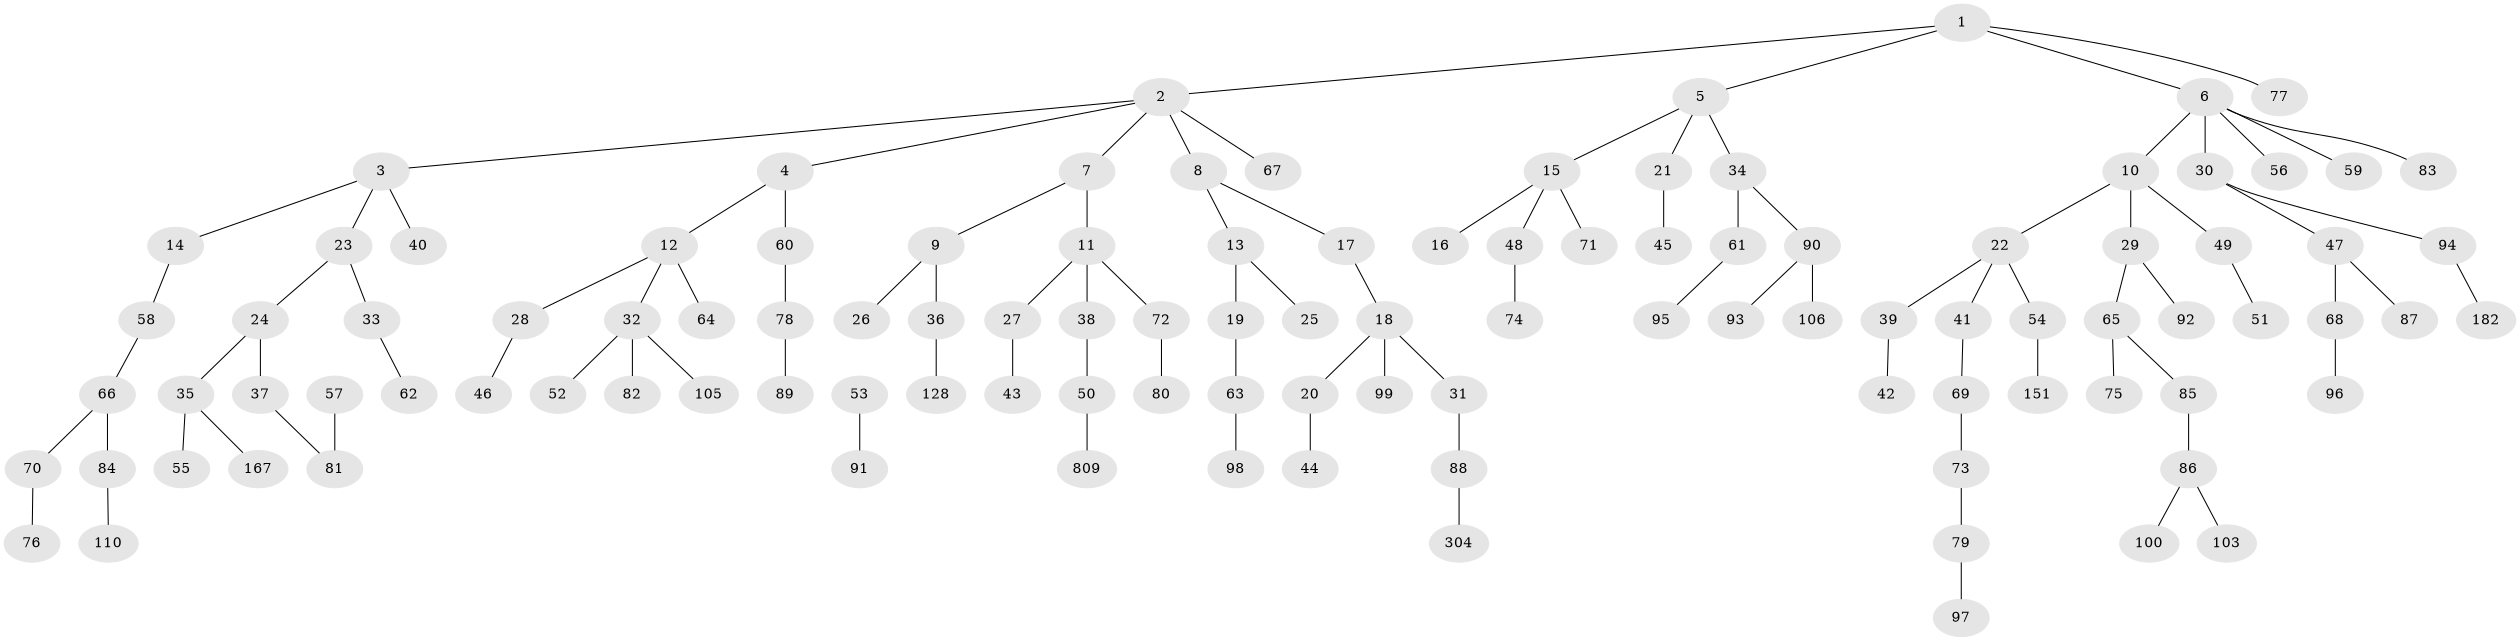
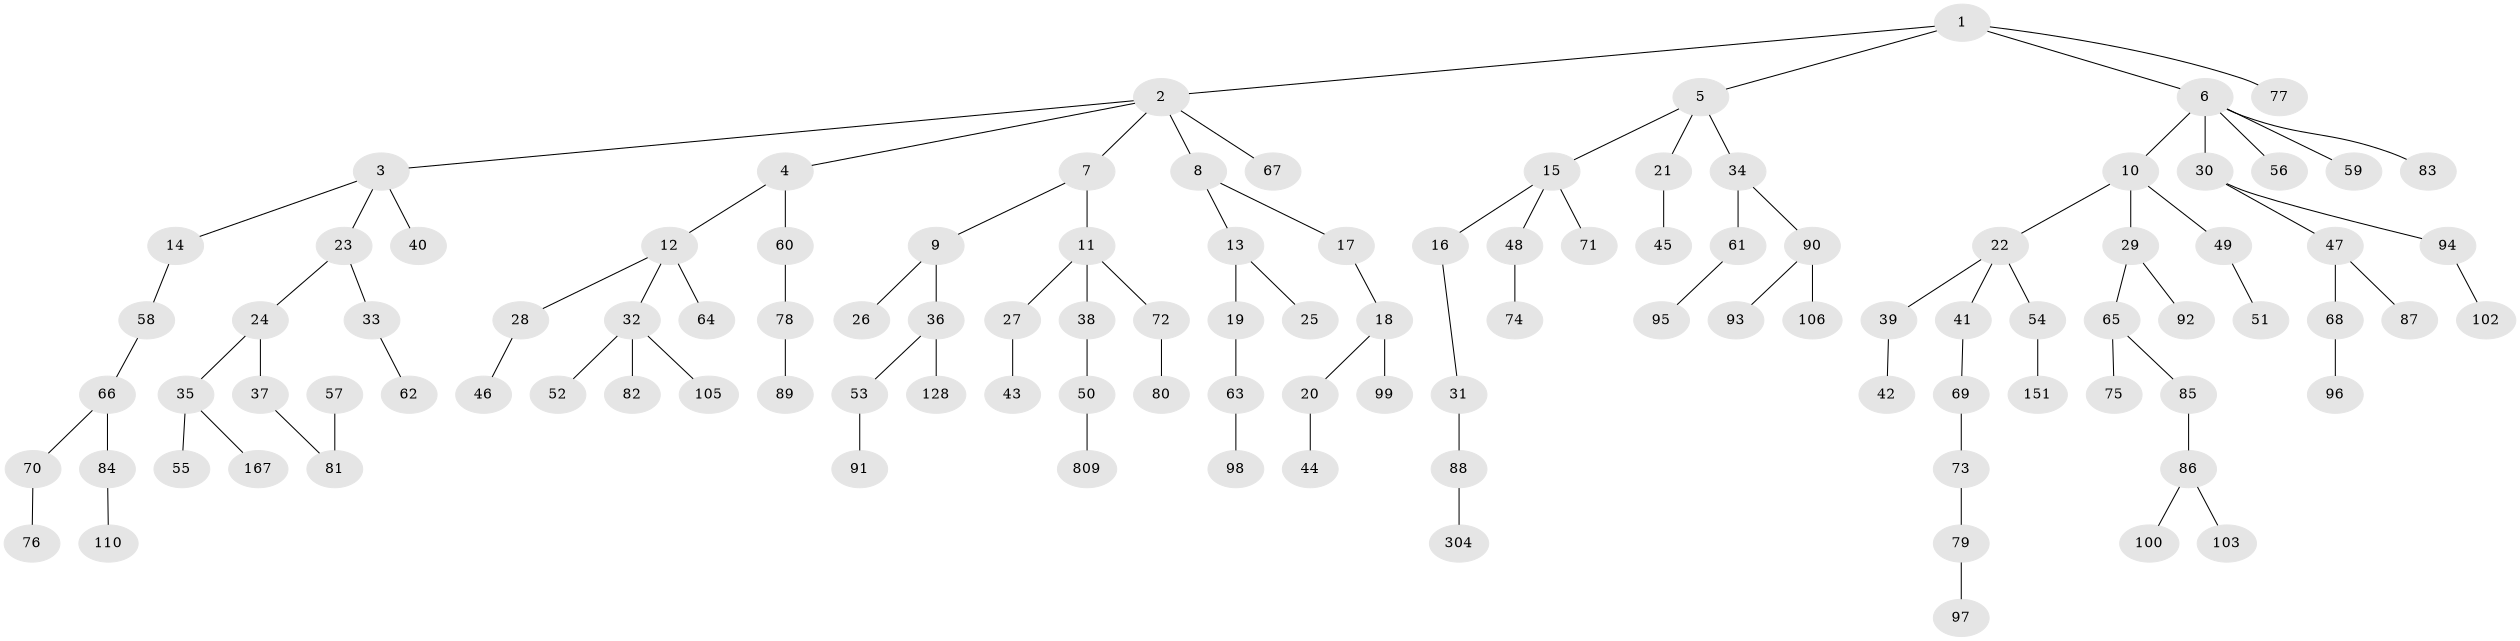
(2486, 320) -> (2486, 320)
(1422, 357) -> (1450, 320)
none -> (898, 358)
